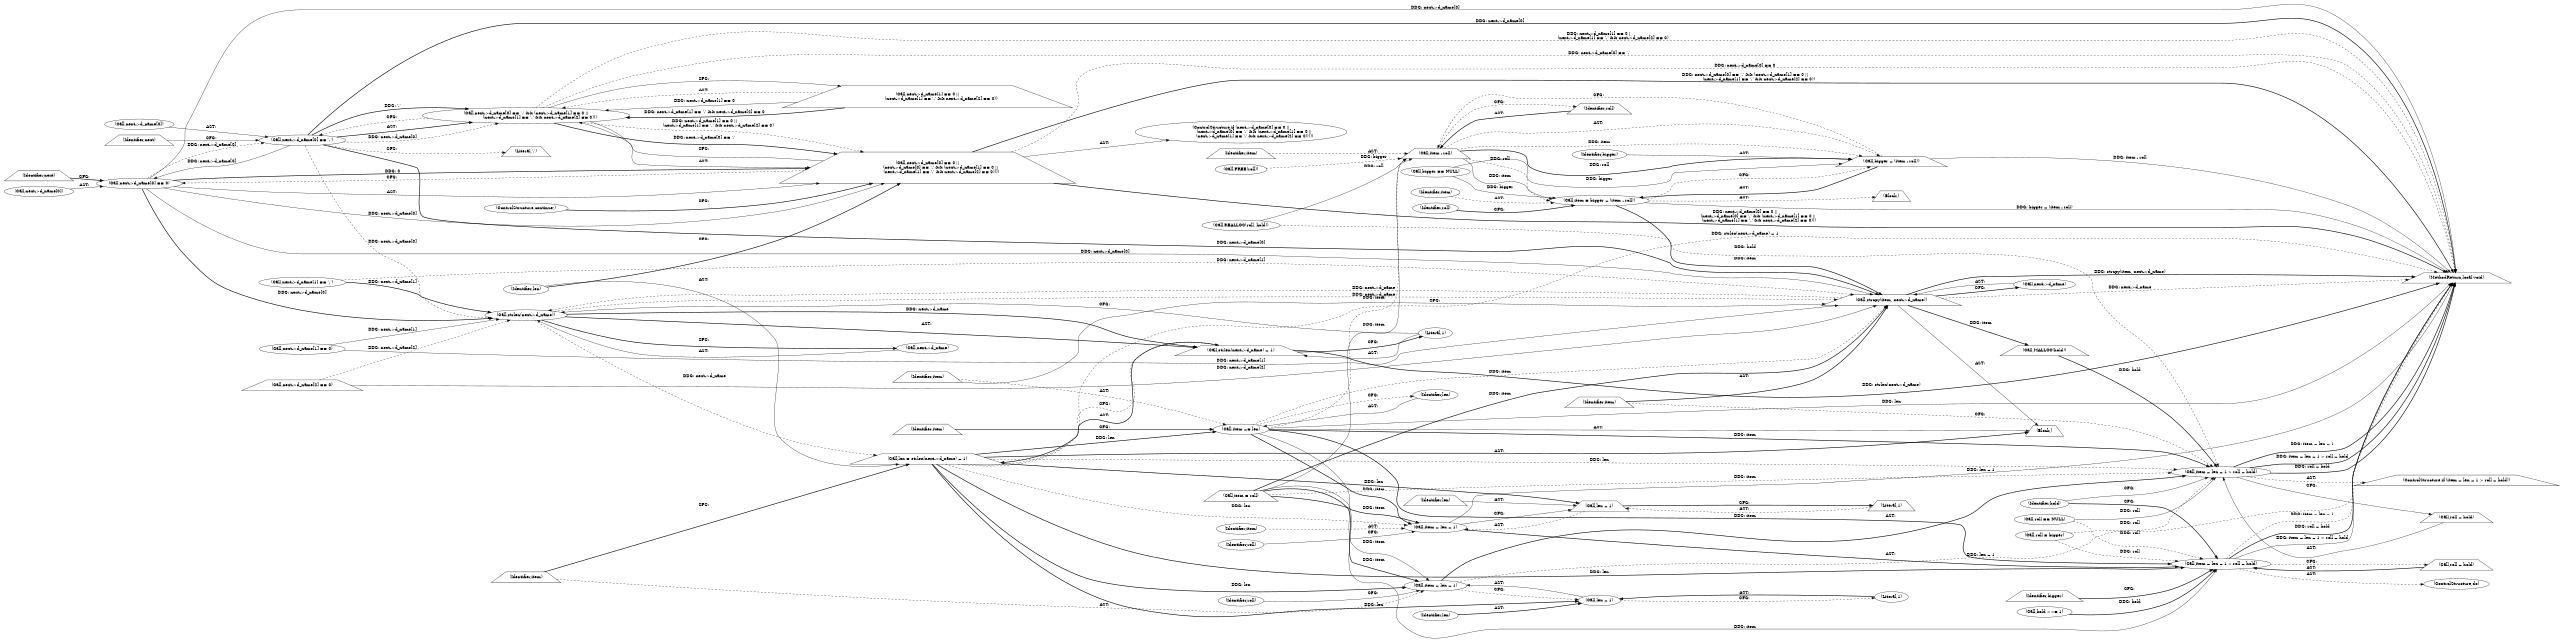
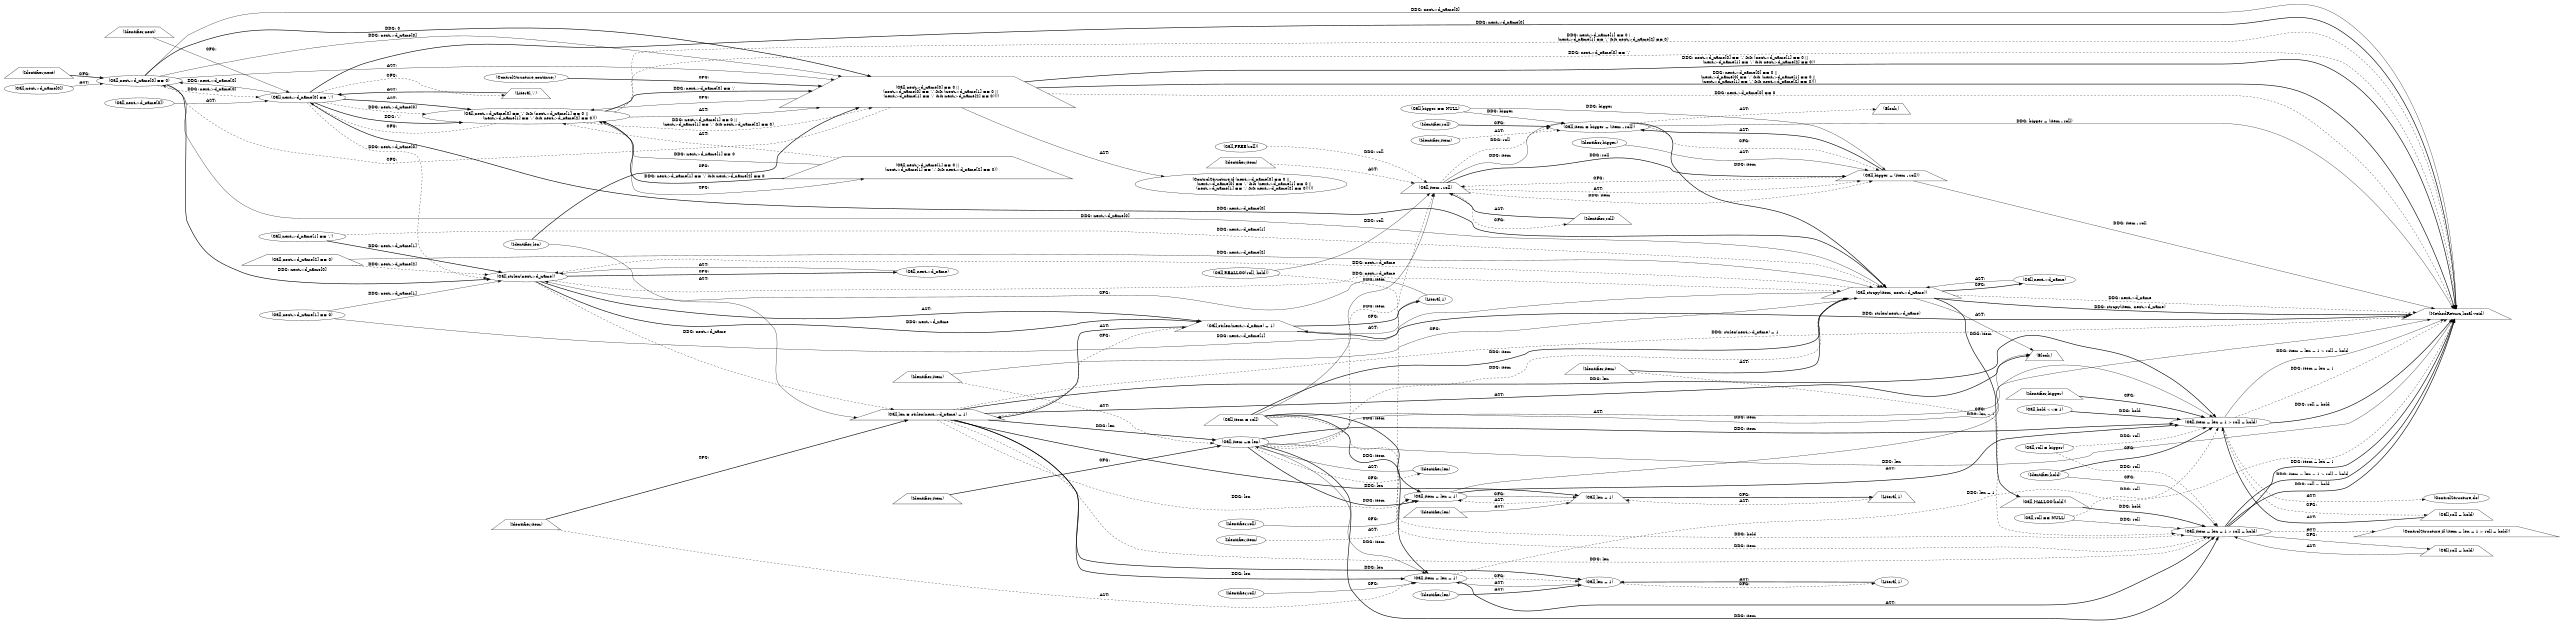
none -> (424, 92)
(1374, 157) -> (1374, 152)
